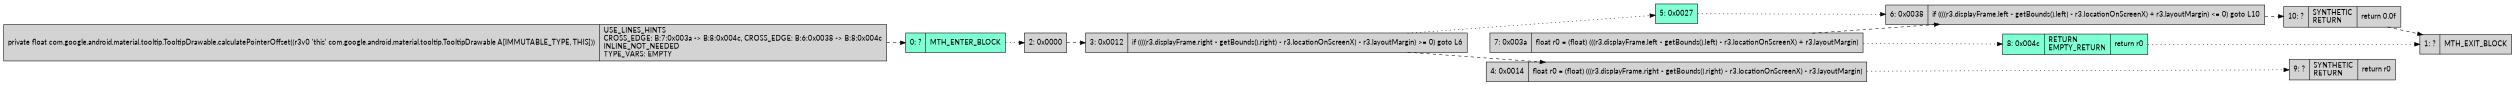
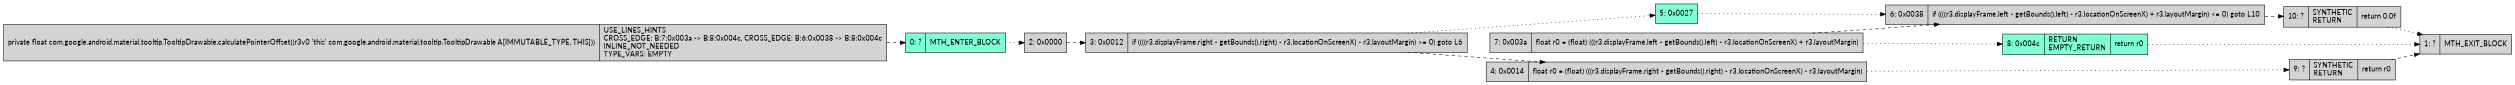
(2403, 30) -> (2403, 30)
none -> (2403, 57)
